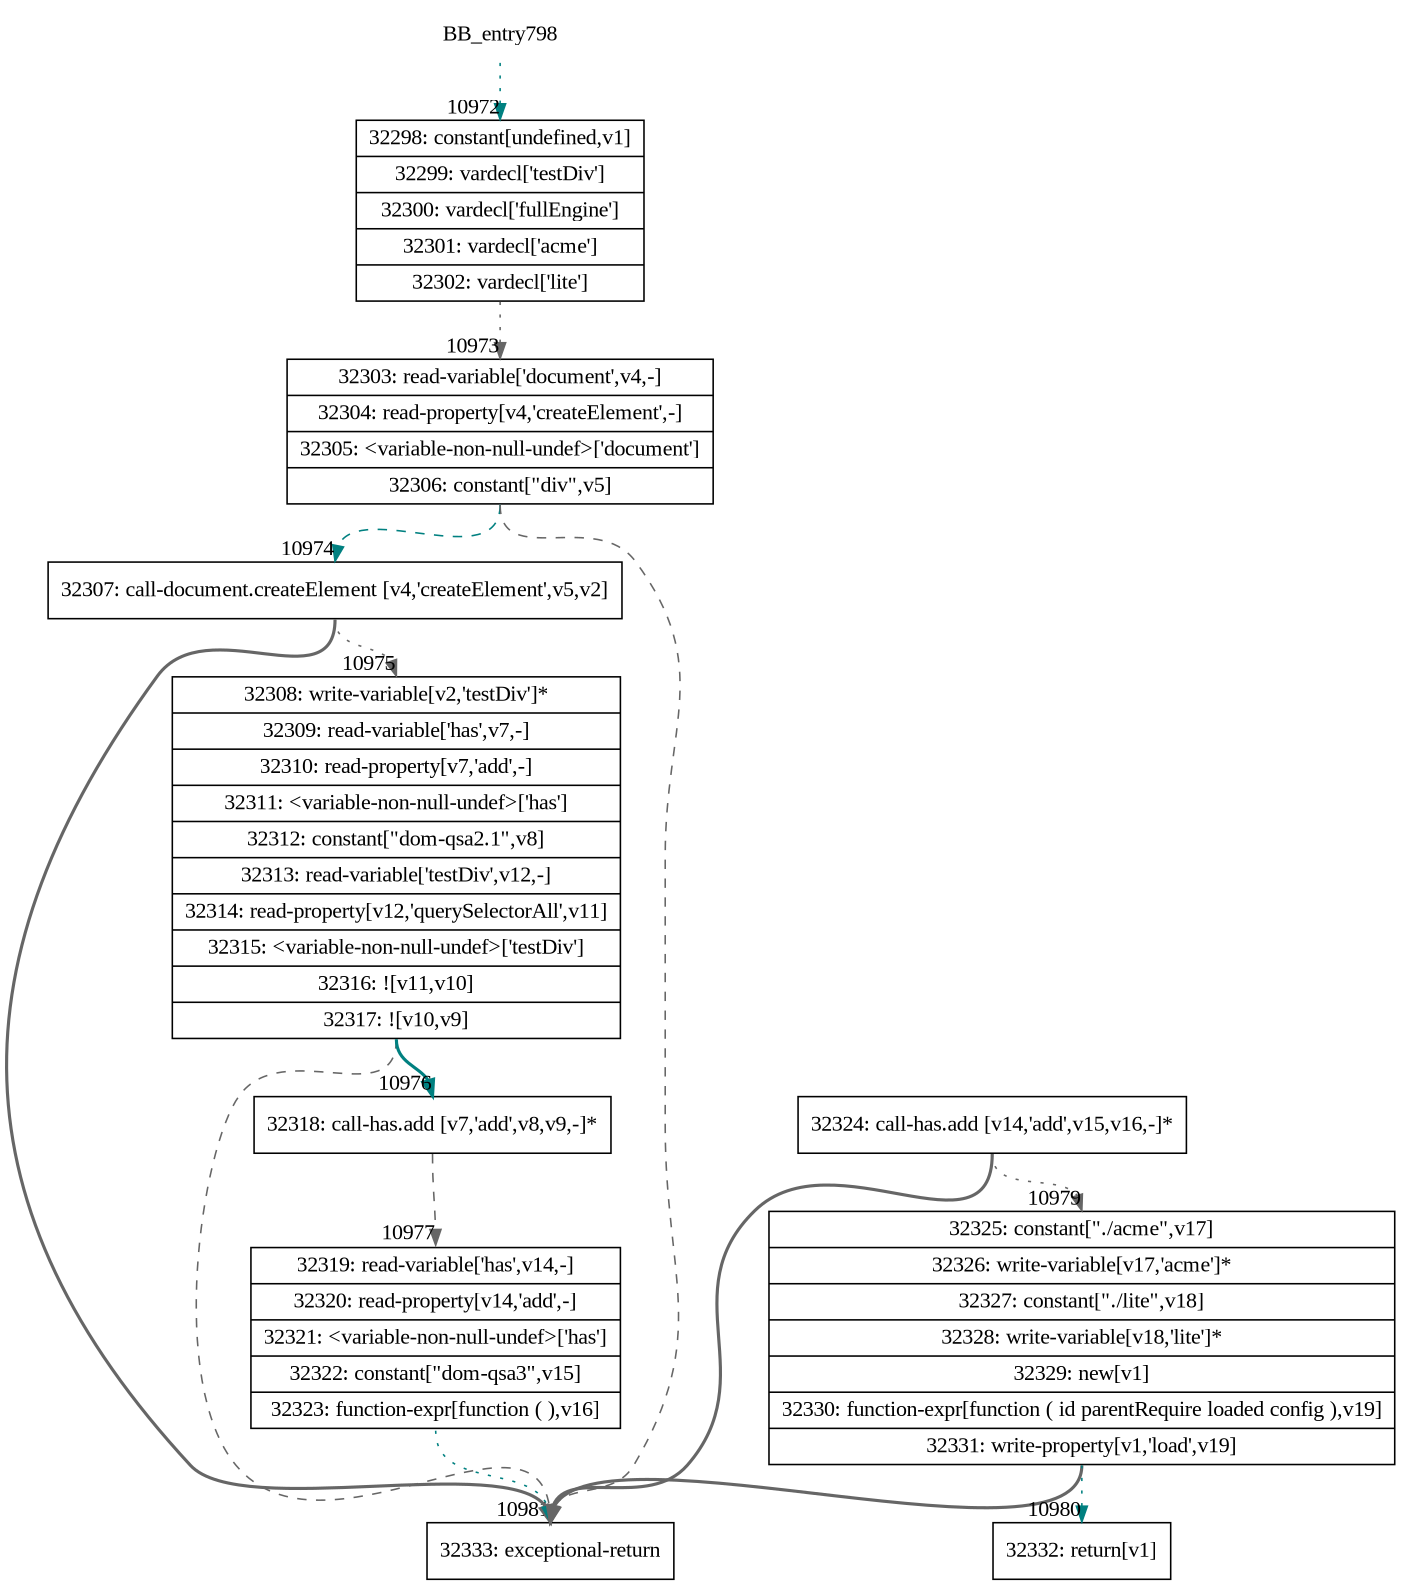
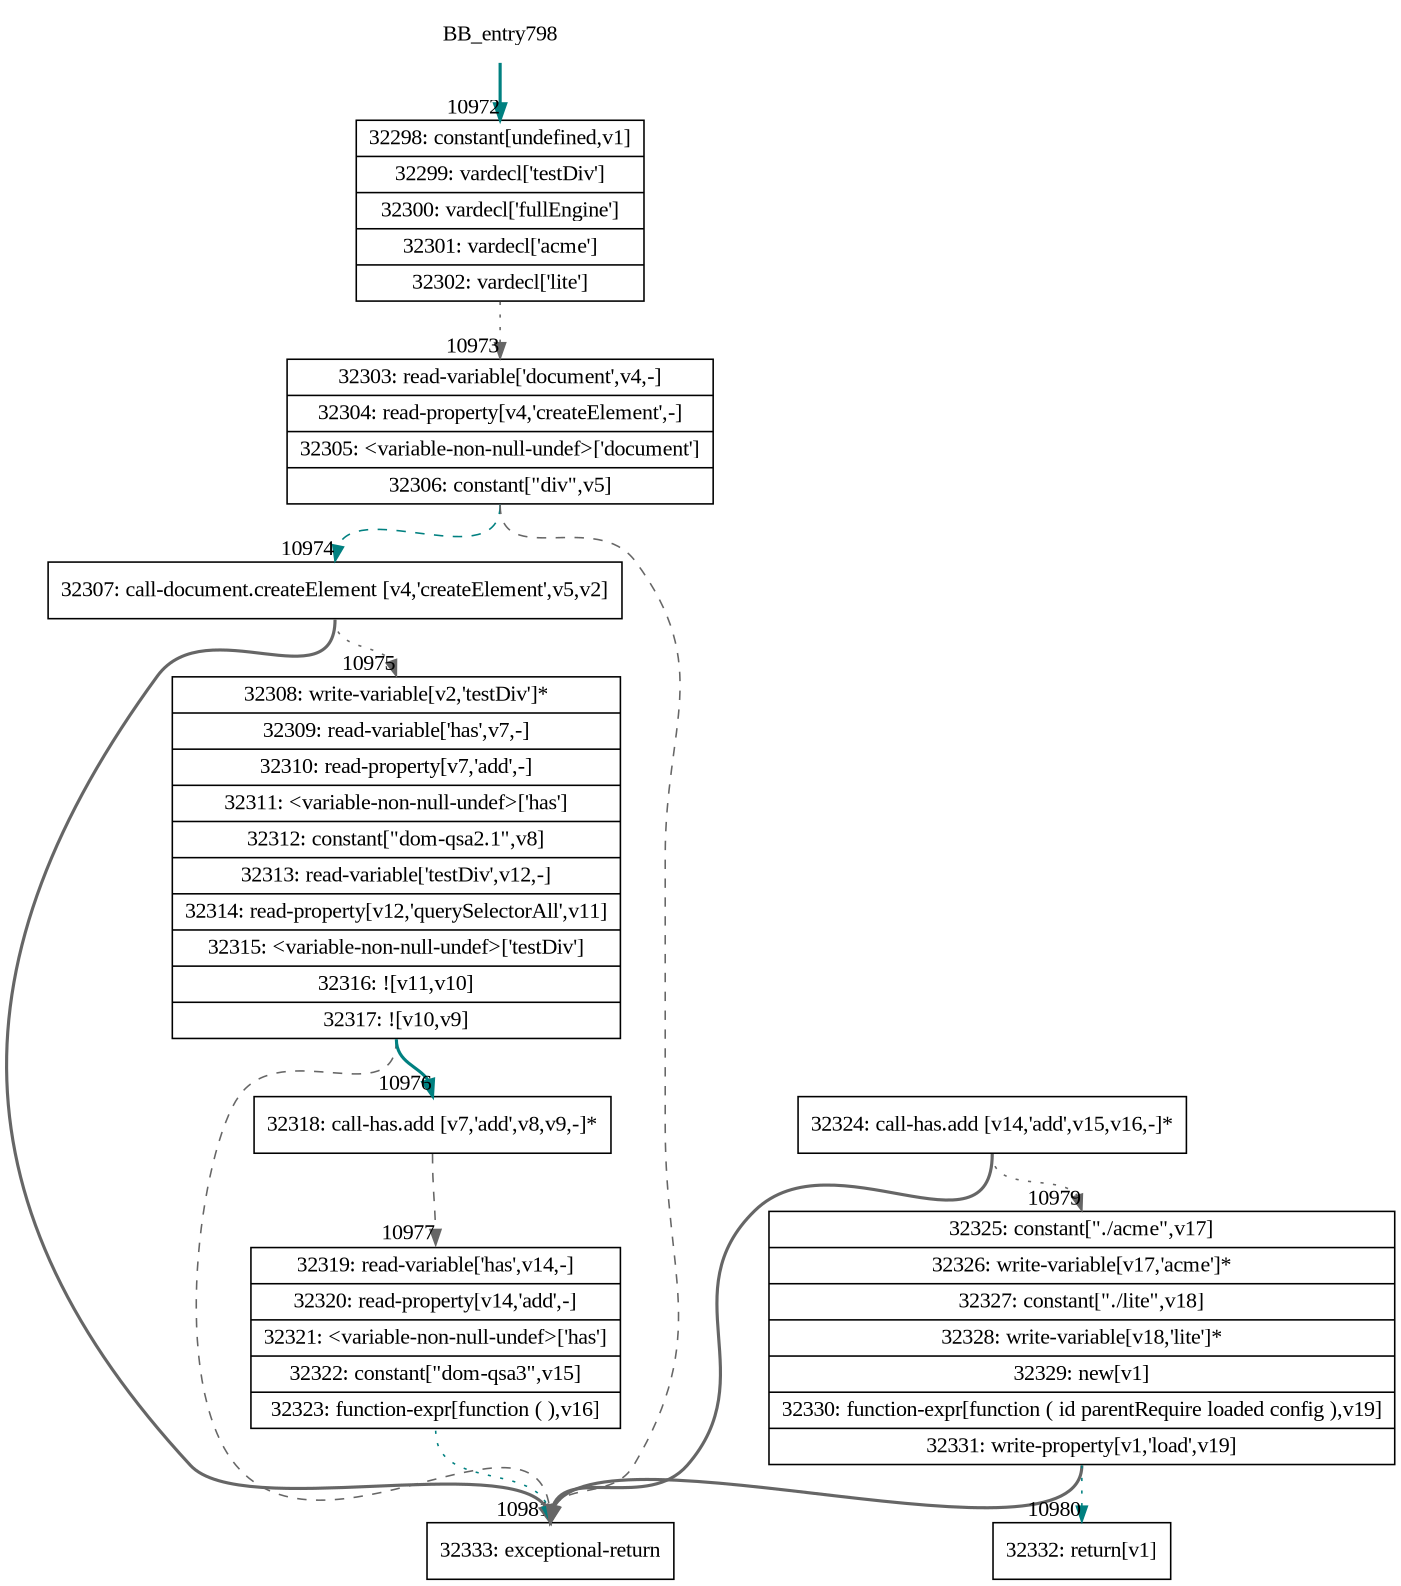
(500, 83) -> (500, 83)
